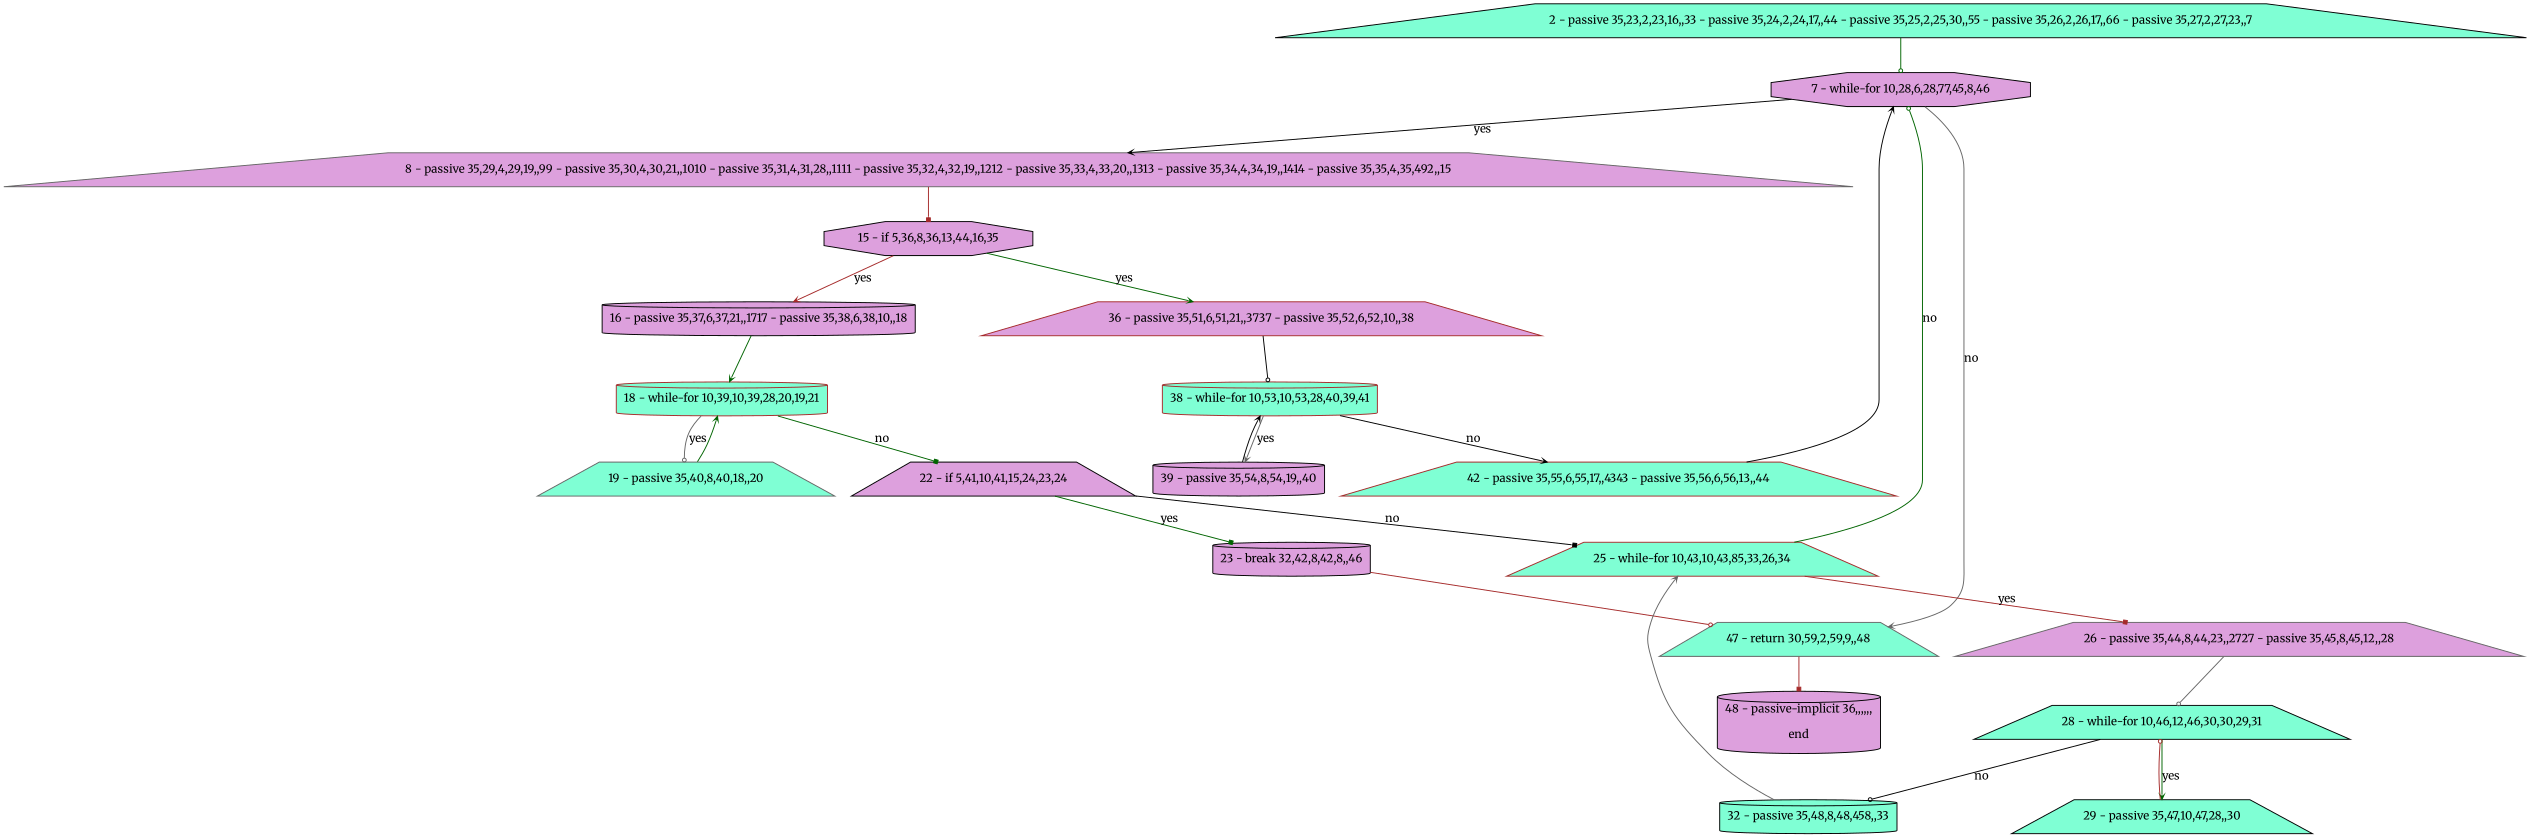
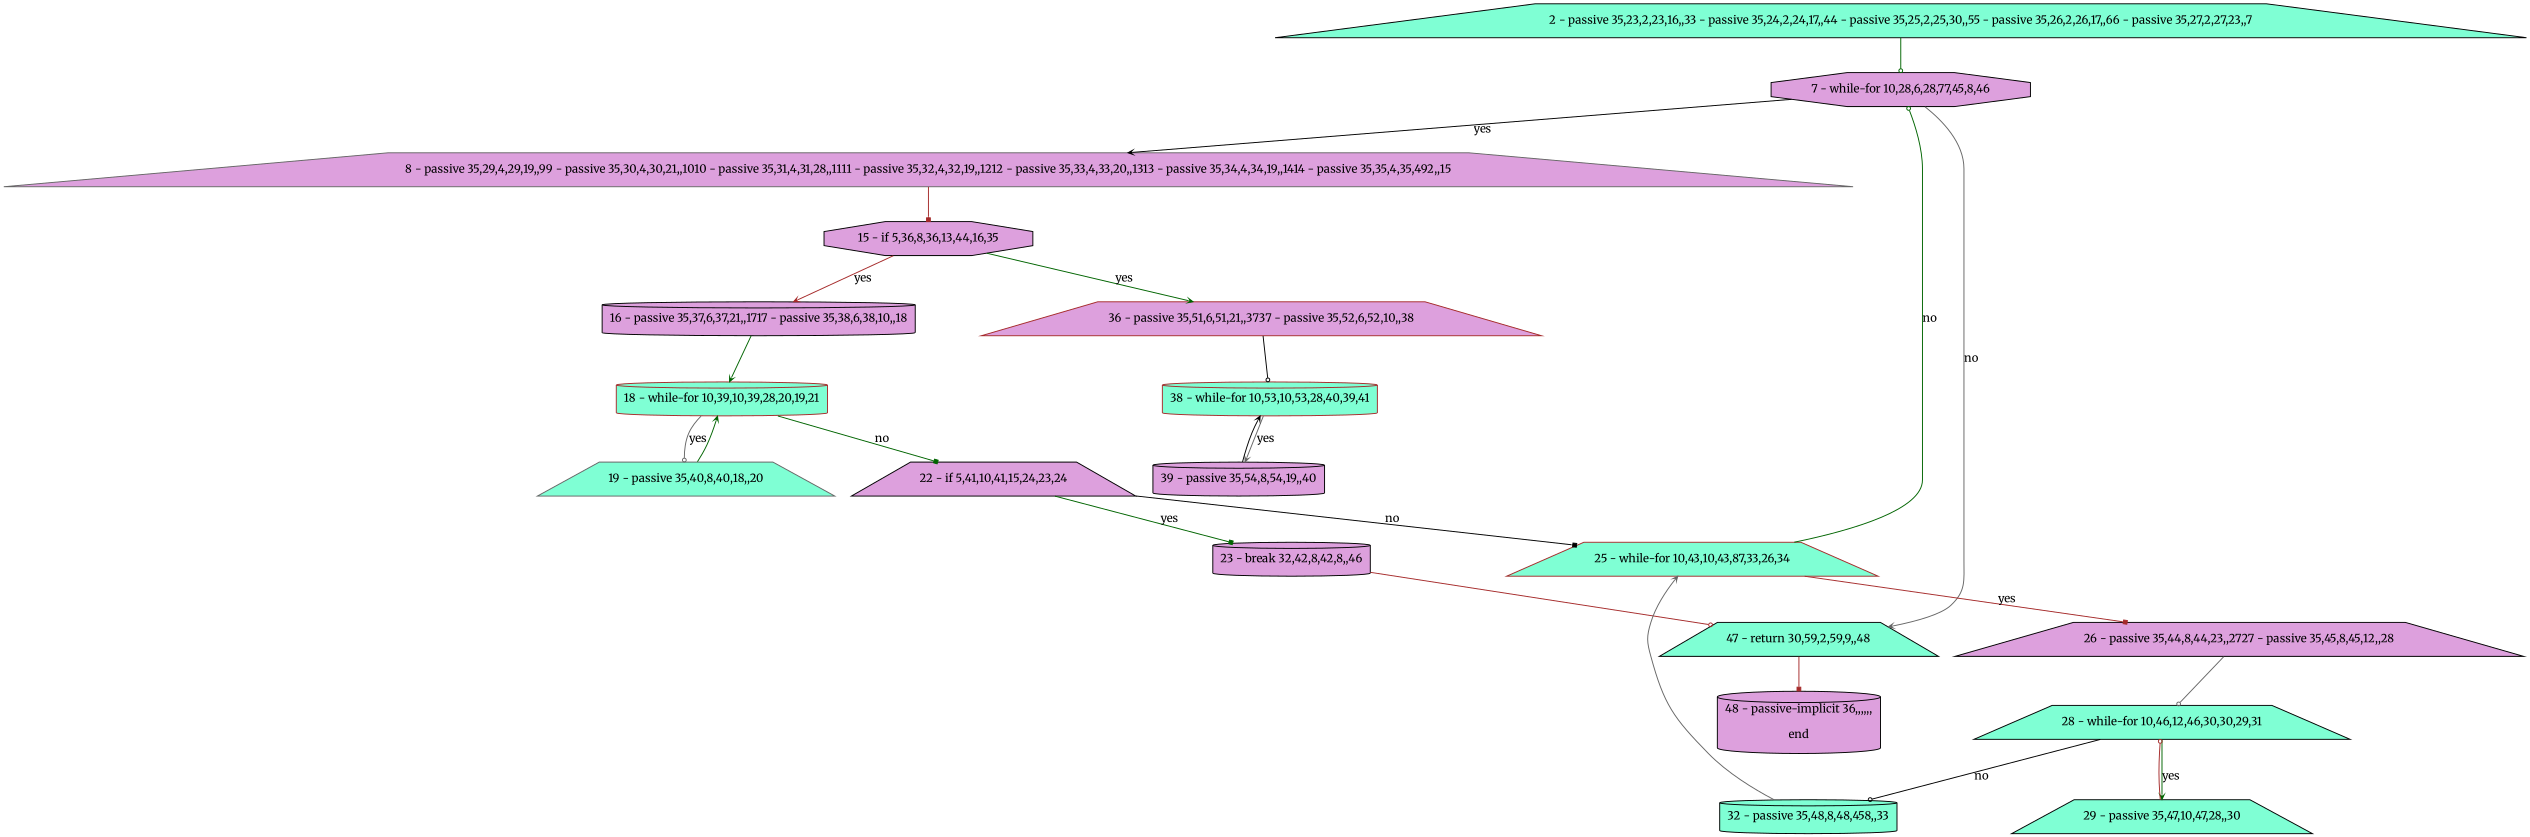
(1619, 479) -> none
(1692, 559) -> (1692, 559)
(1799, 639) -> (1799, 639)
(2239, 639) -> (2239, 639)
